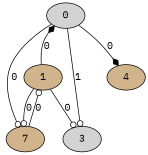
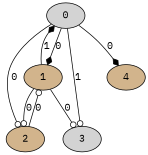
none -> (56, 42)
(47, 46) -> (47, 46)
(25, 139) -> (25, 139)
